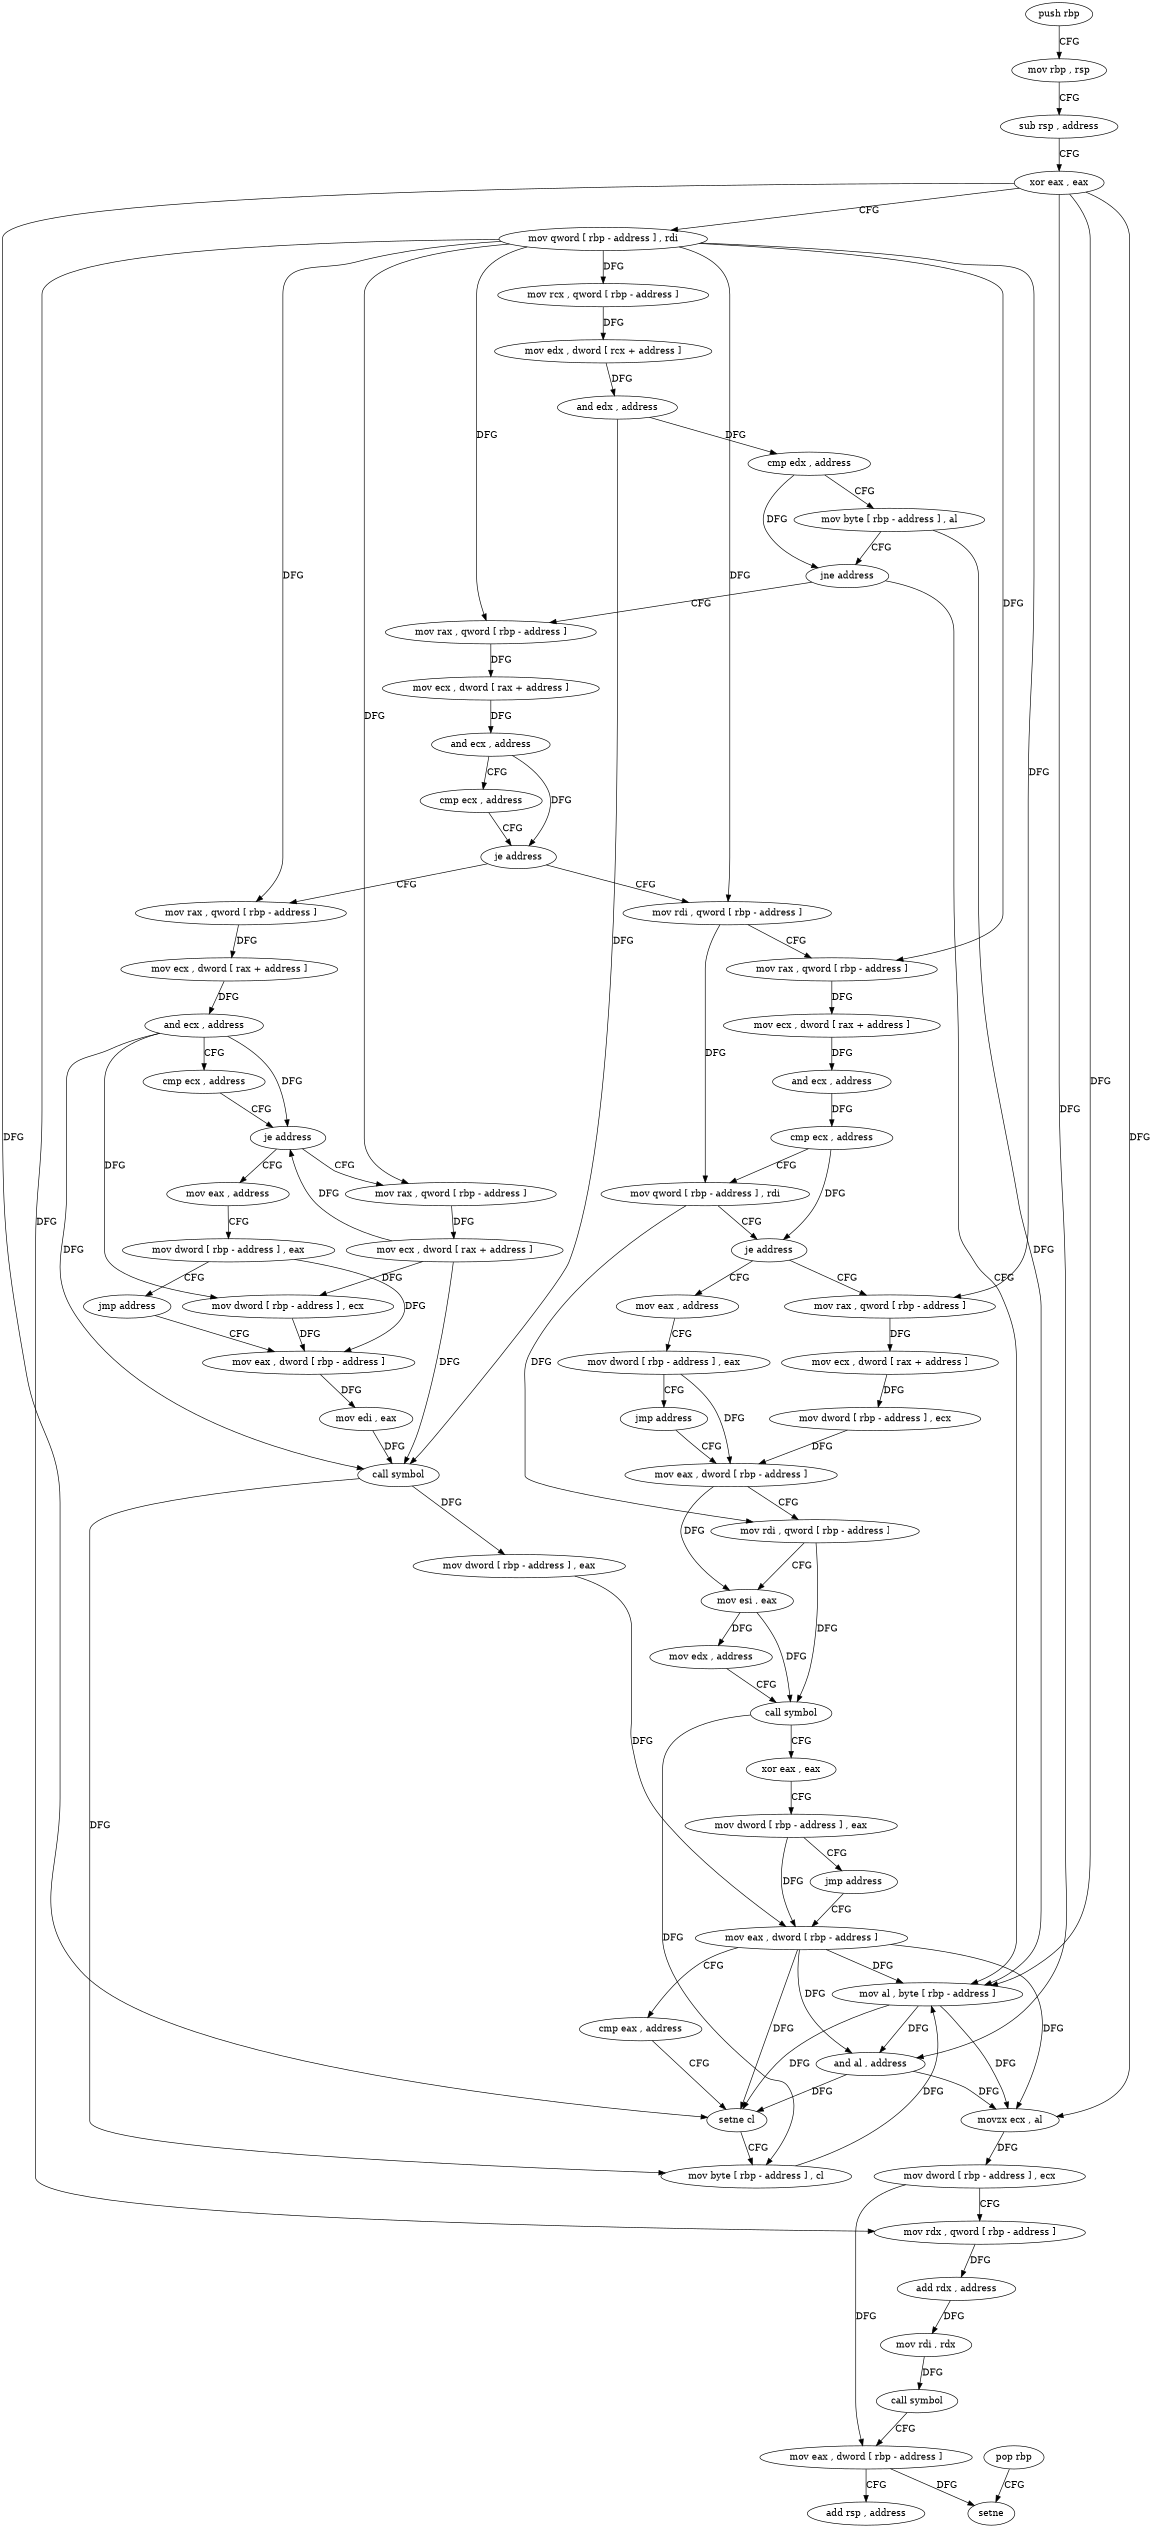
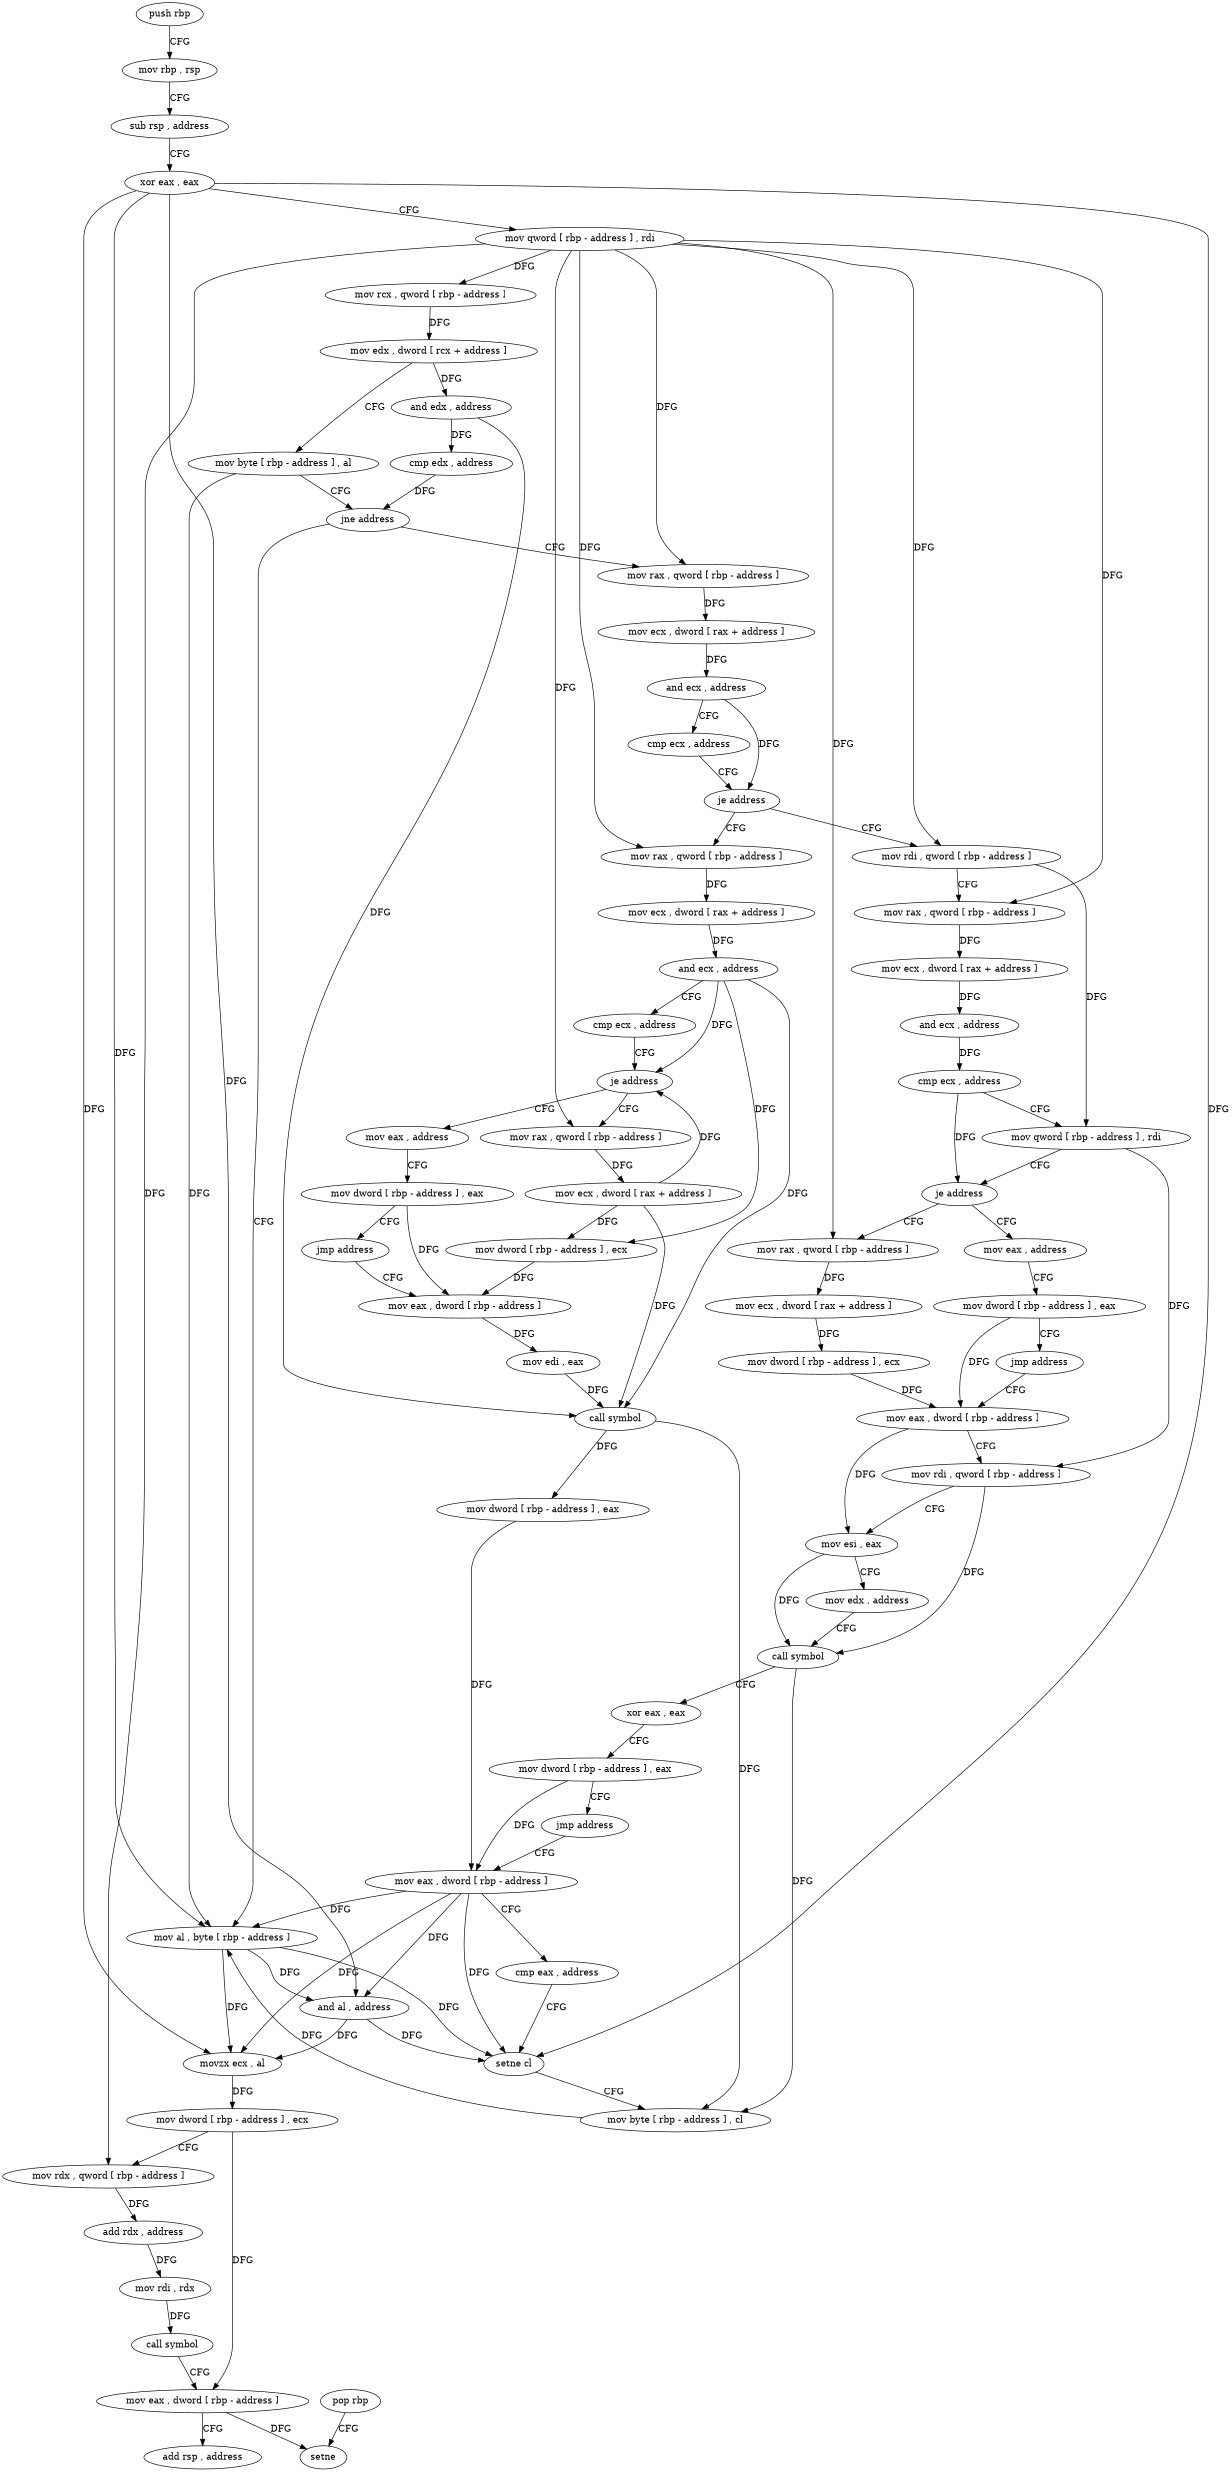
(846, 490) -> (355, 403)
(742, 1629) -> (870, 1573)
